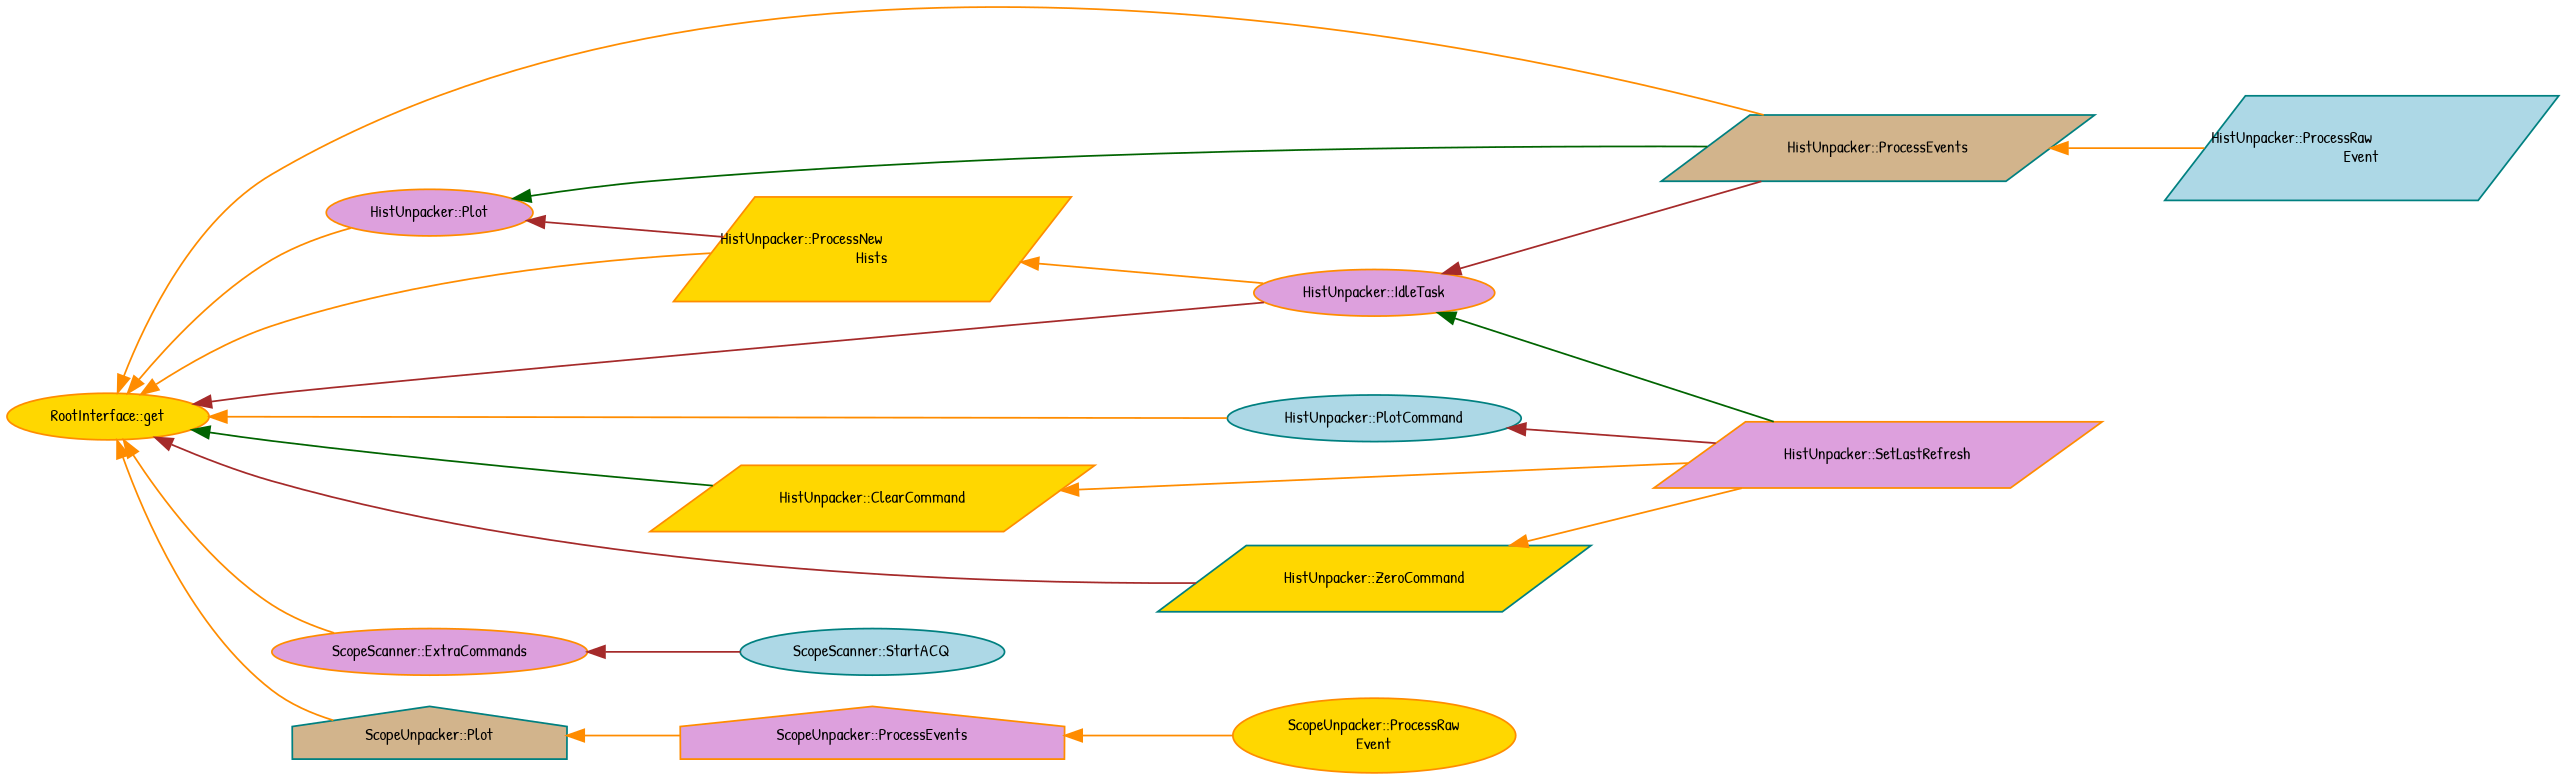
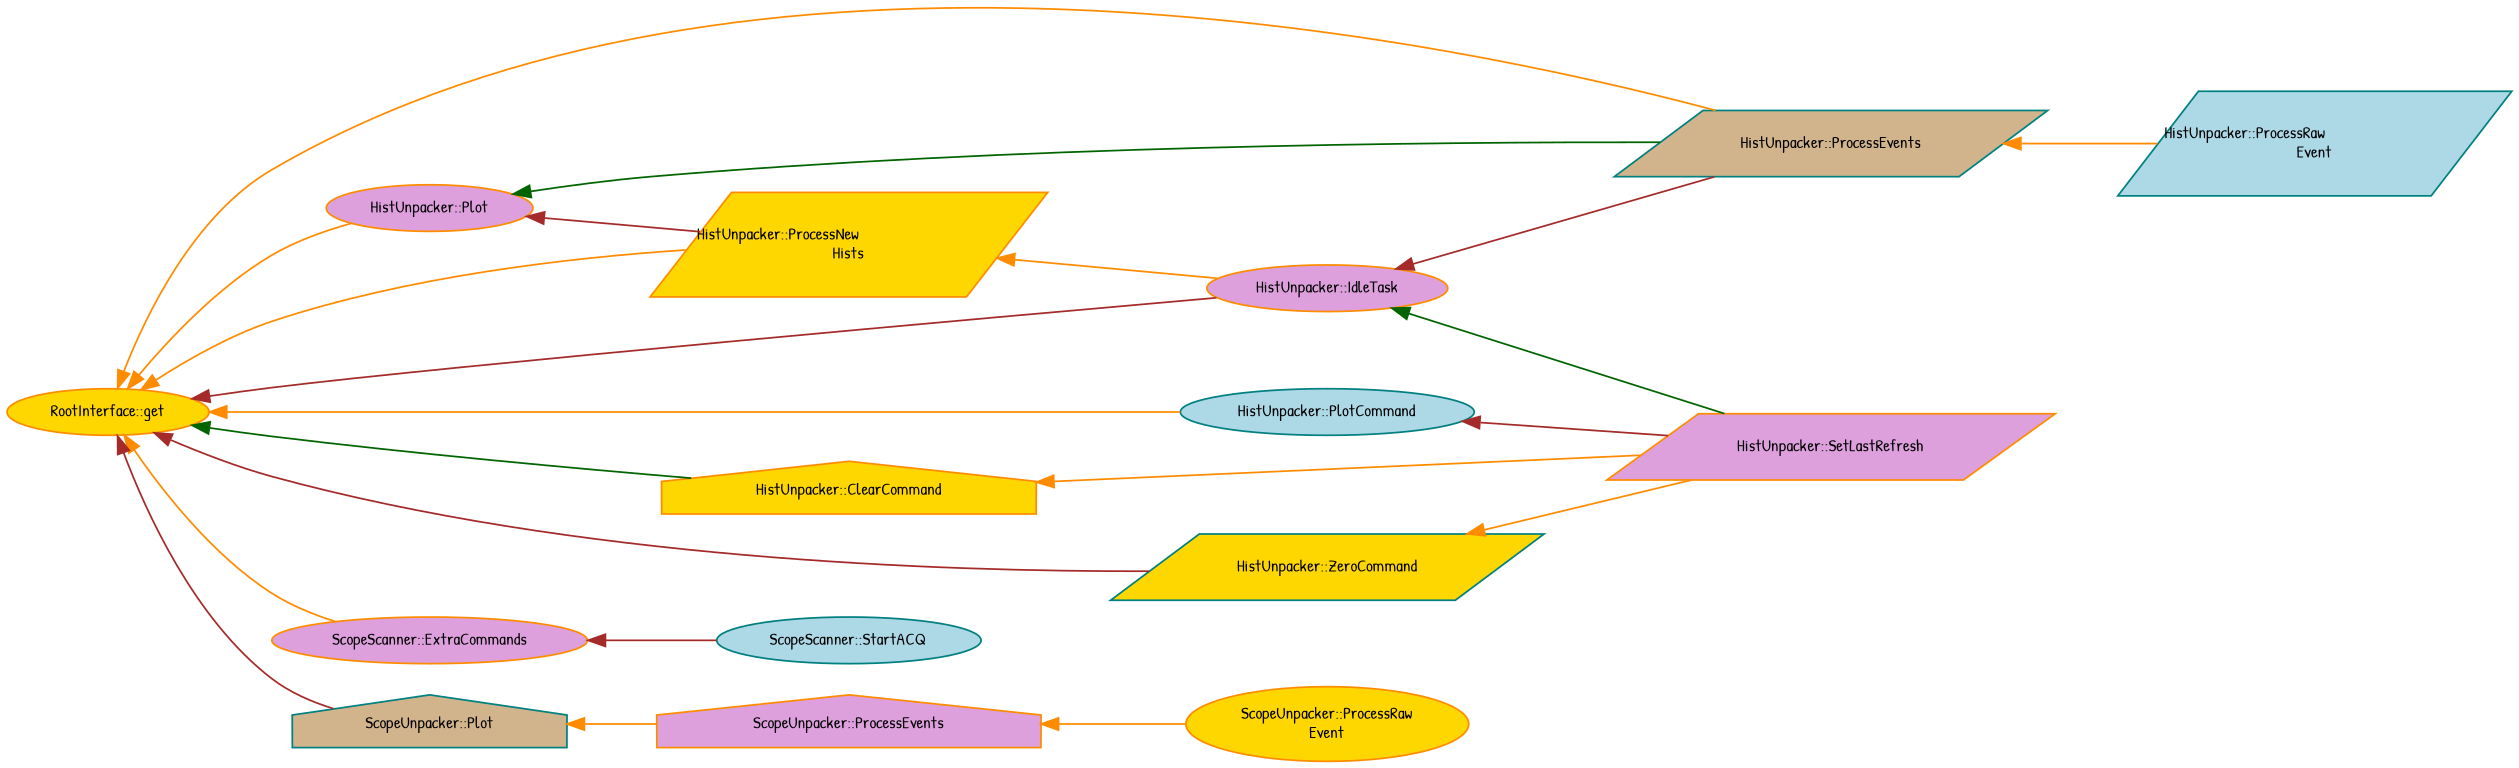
(872, 498) -> (849, 490)
(201, 613) -> (202, 604)
